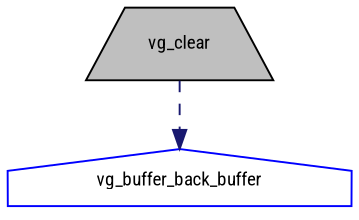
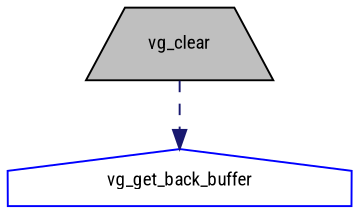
(180, 181) -> (180, 181)
